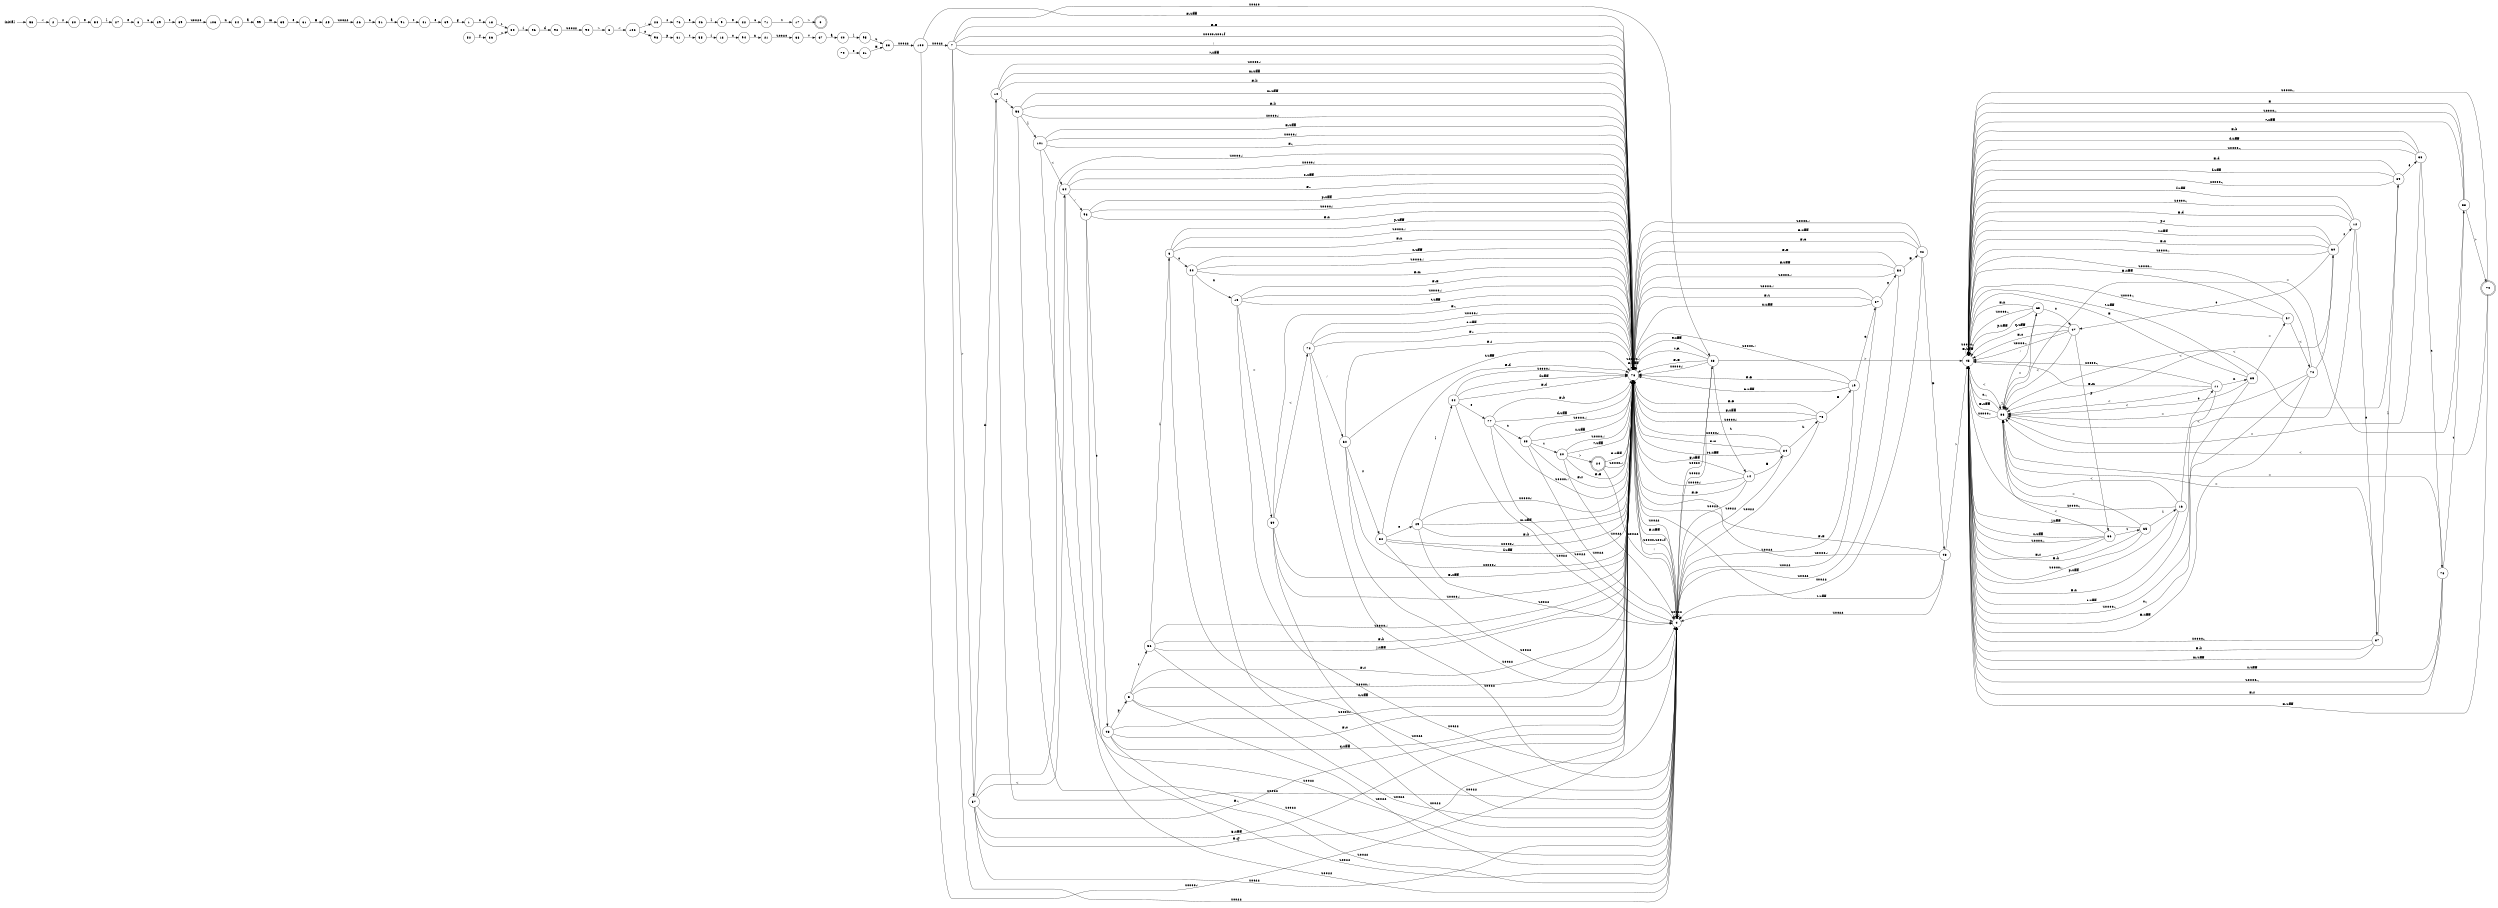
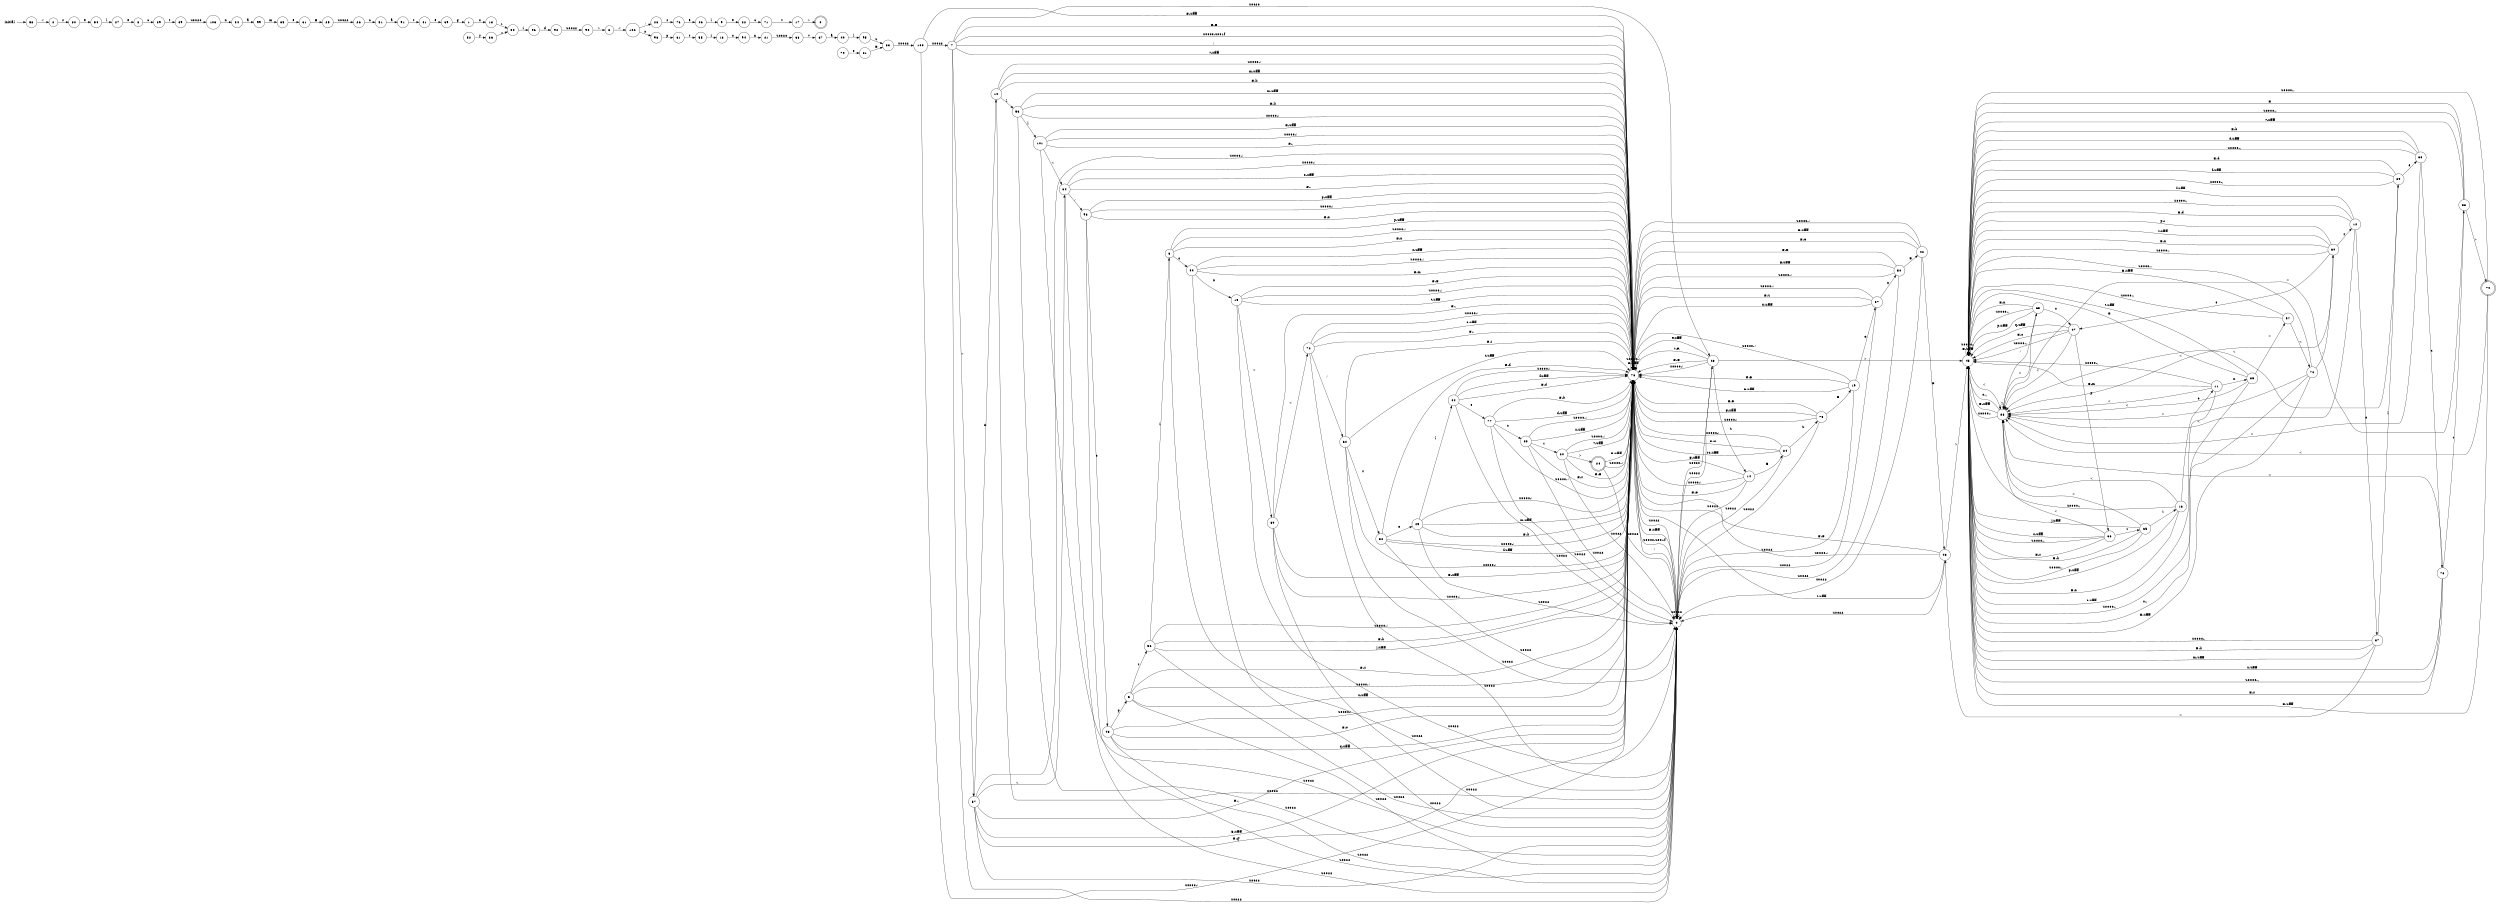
(2236, 487) -> (2111, 717)
